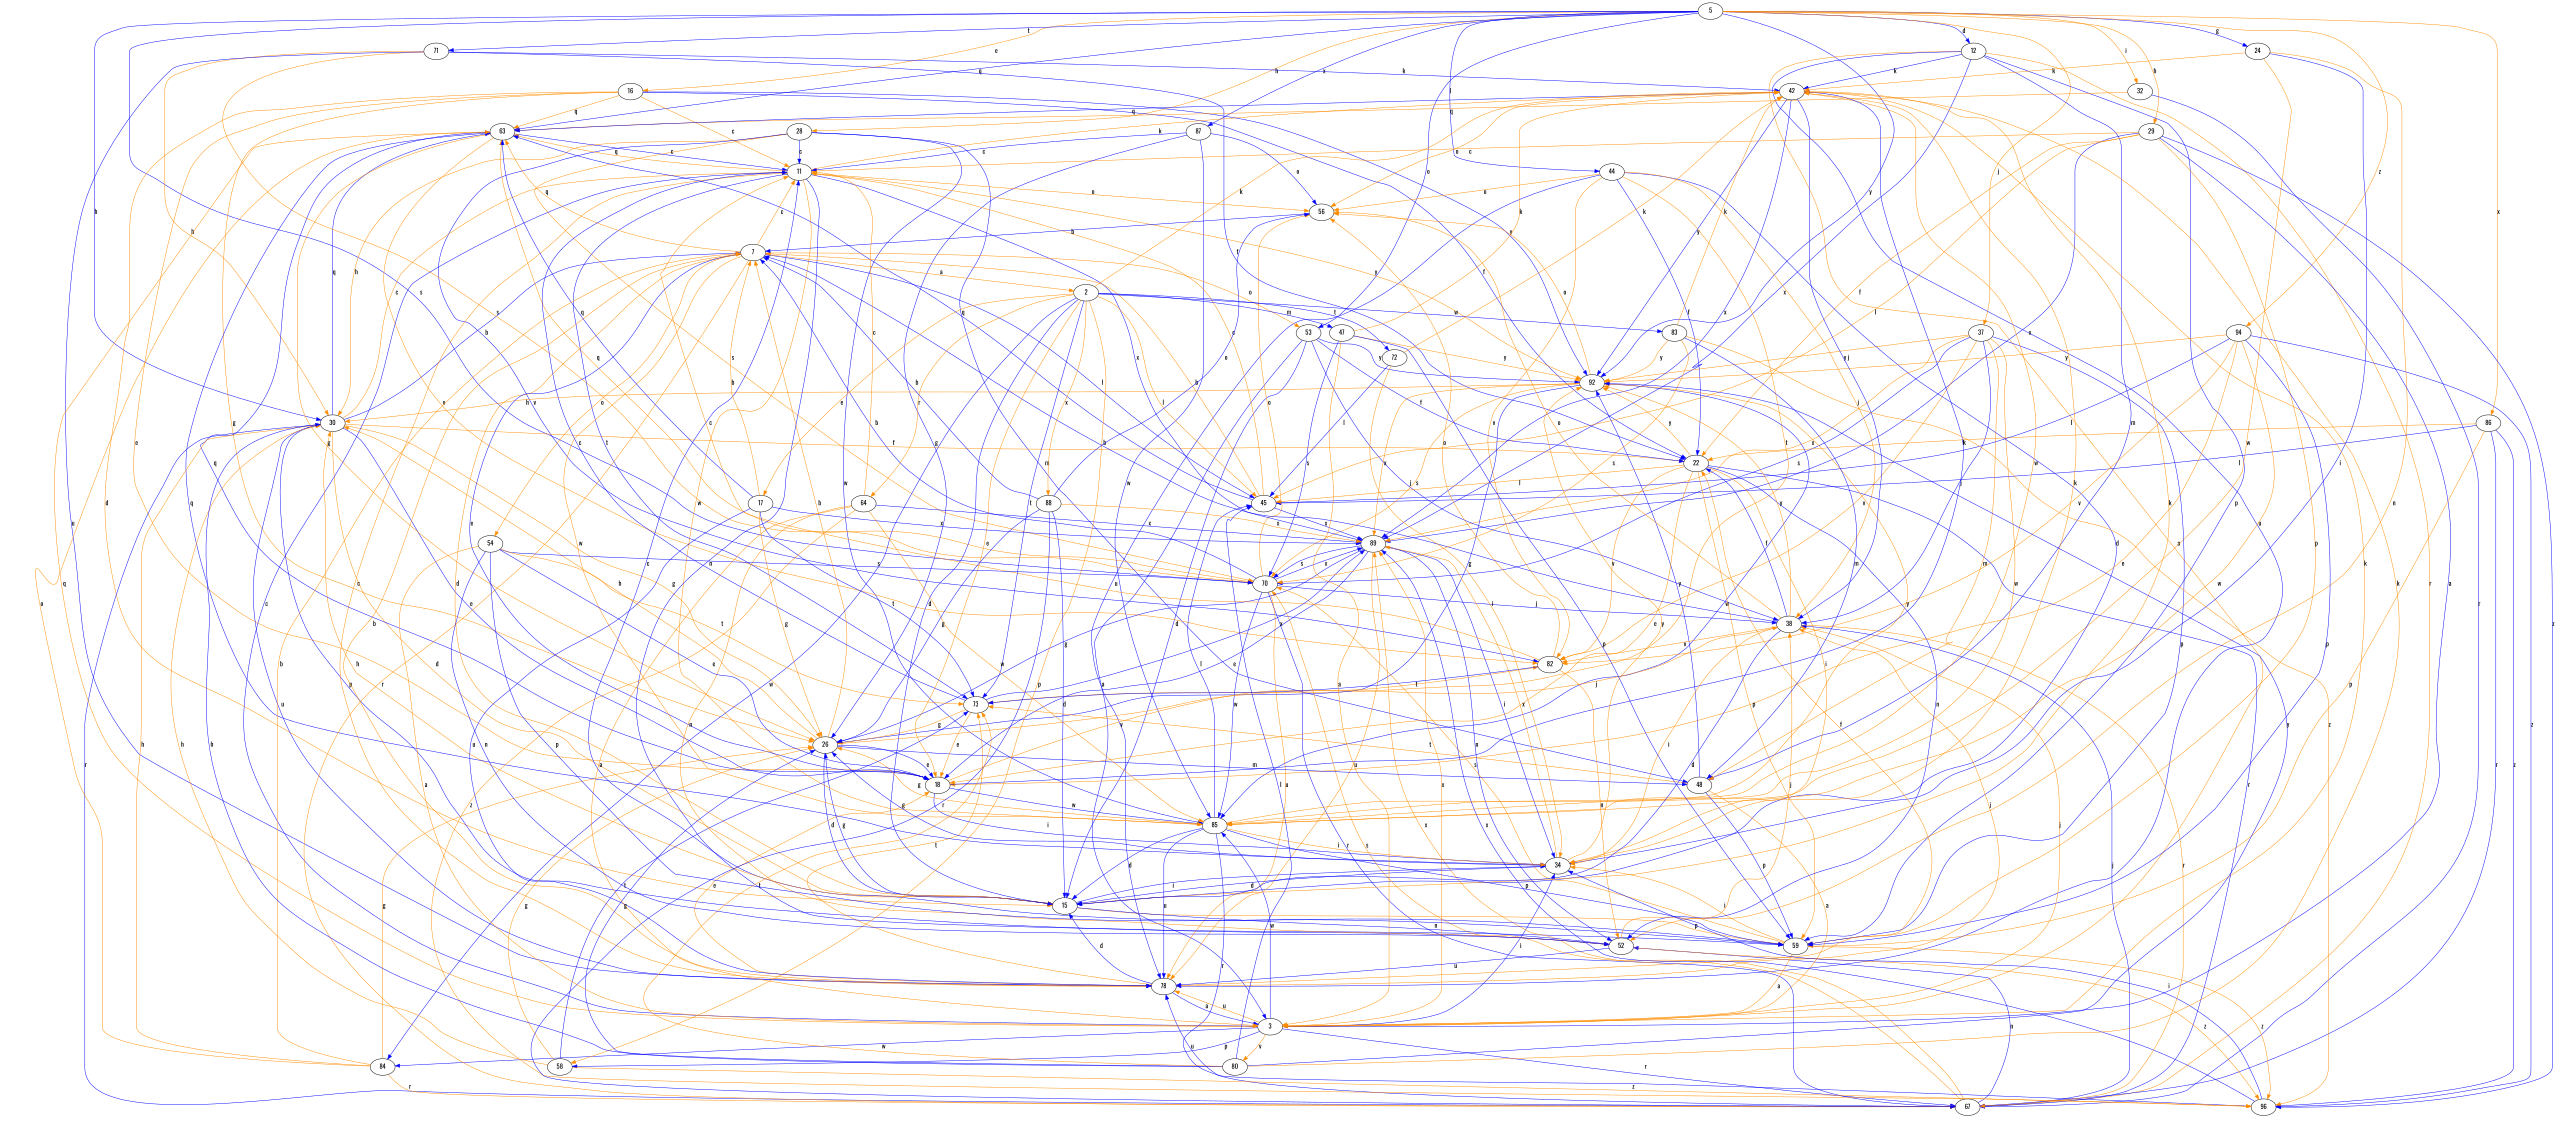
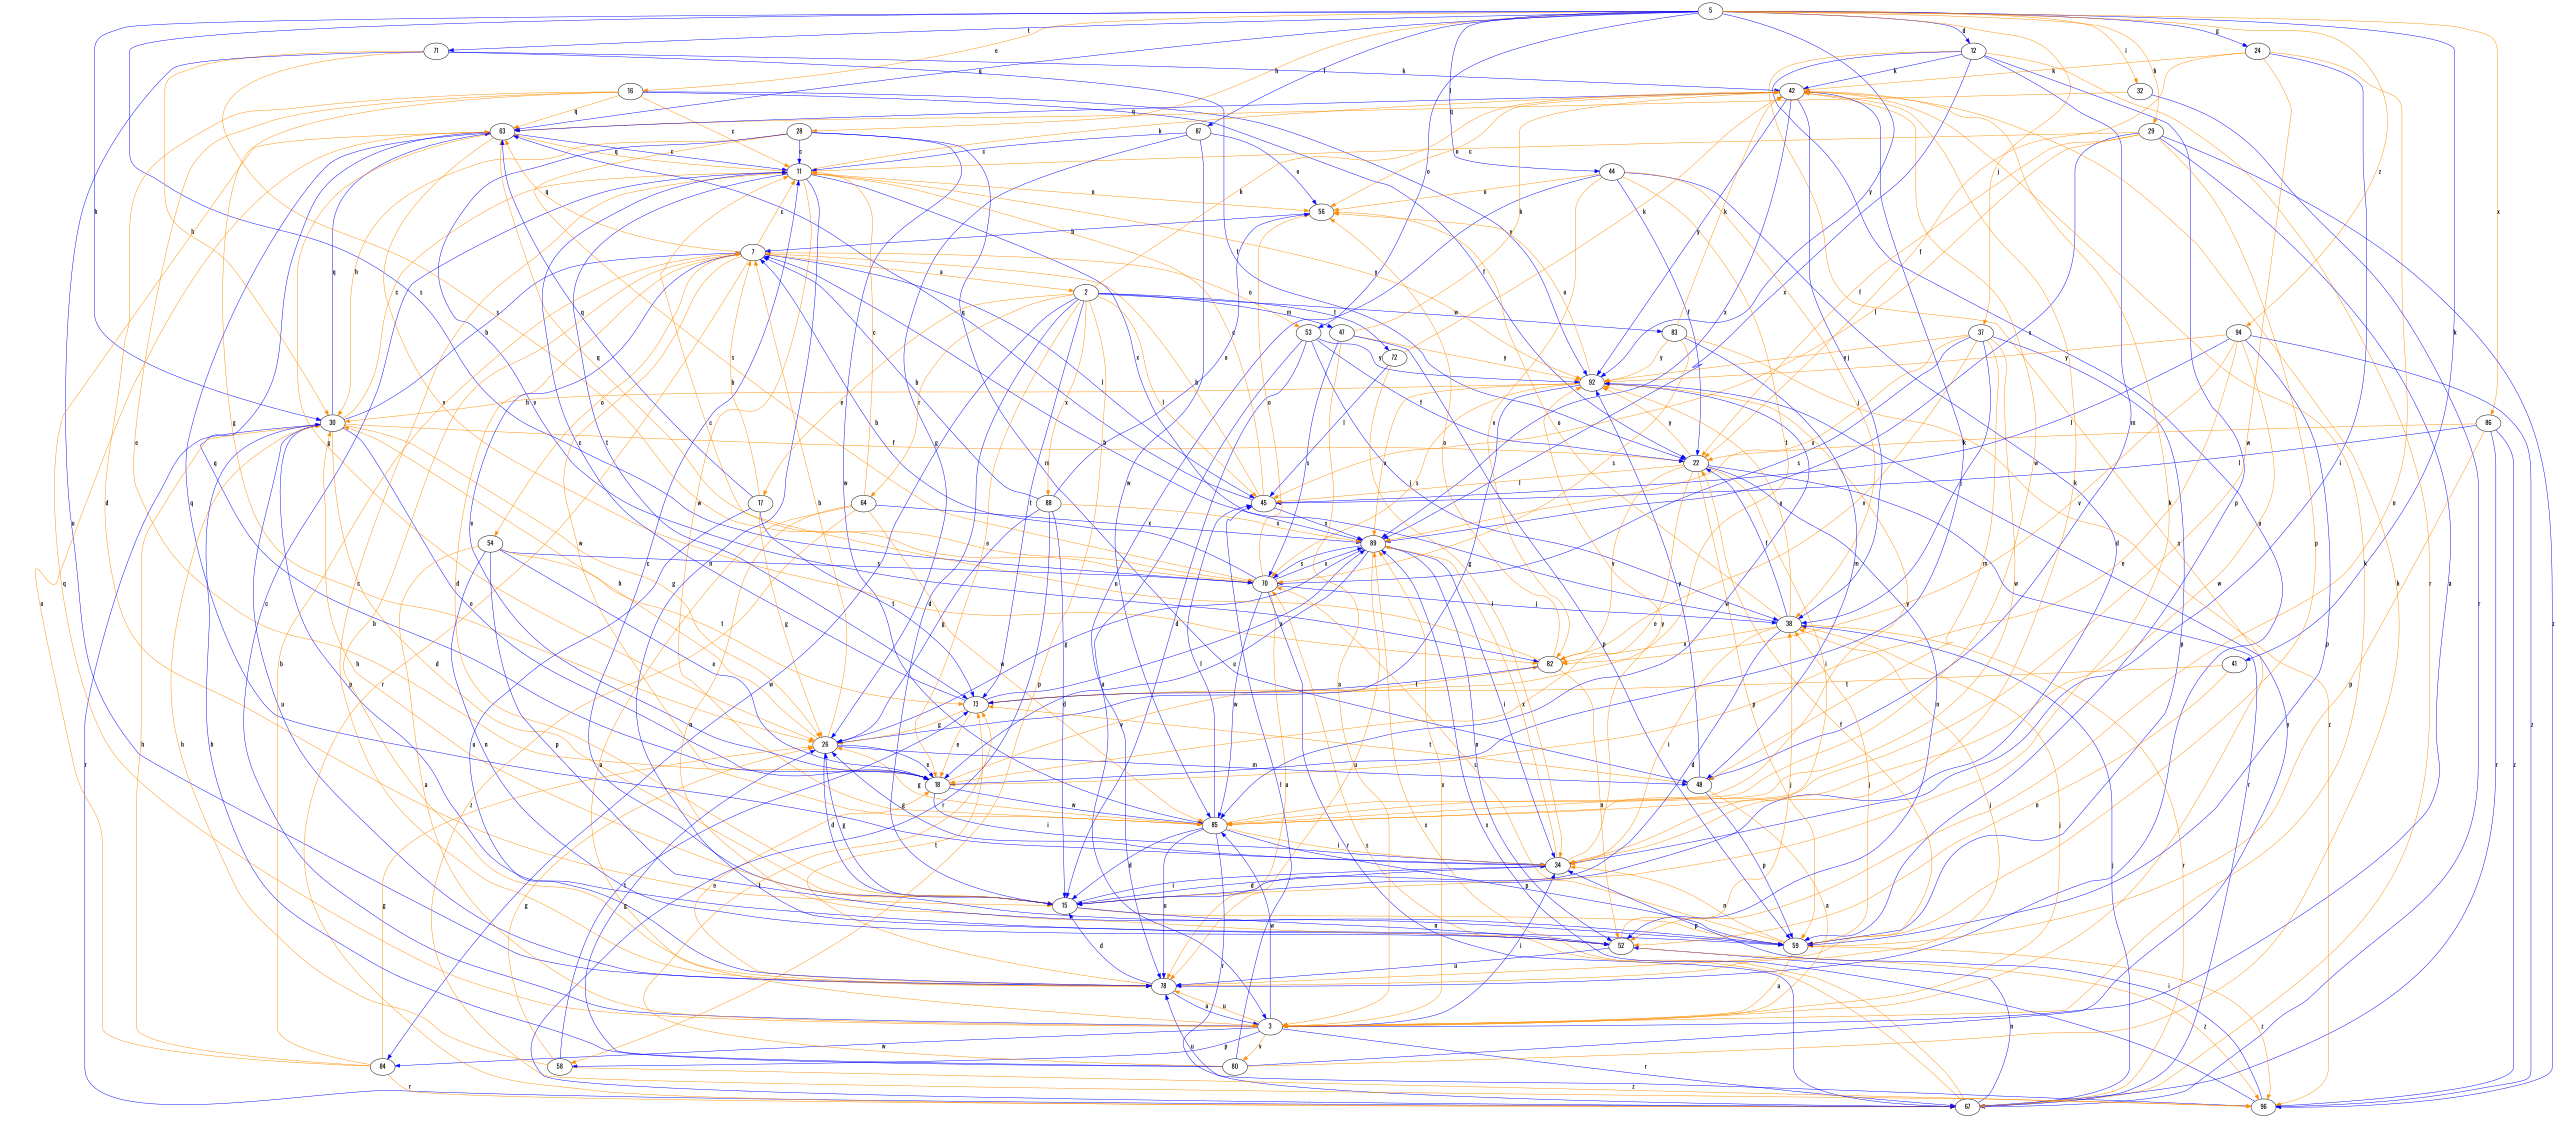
(1324, 71) -> (1324, 71)
none -> (1949, 202)
(1063, 535) -> none
none -> (2235, 665)
(1474, 694) -> (1868, 808)
(1725, 906) -> (1725, 906)
